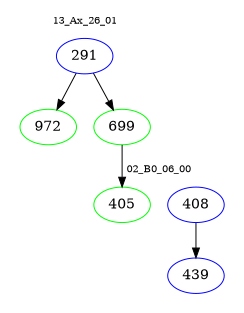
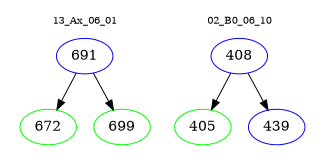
(85, 21) -> (85, 21)
(85, 56) -> (85, 56)
(48, 127) -> (48, 127)
(122, 167) -> (224, 87)
(159, 170) -> (240, 21)
